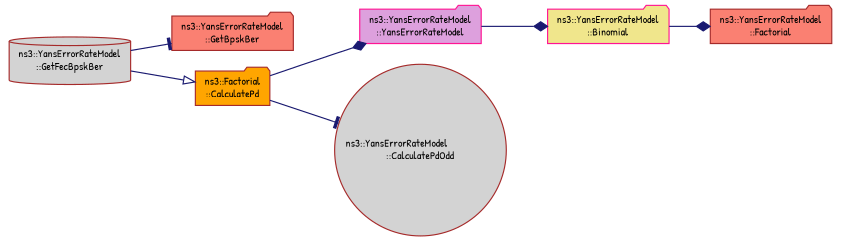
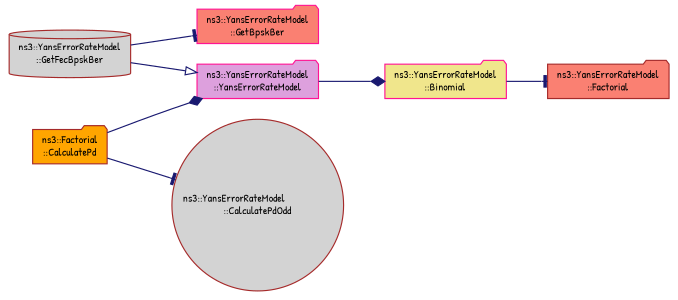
(683, 26) -> (524, 81)
(233, 33) -> (258, 26)
(157, 75) -> (158, 67)
